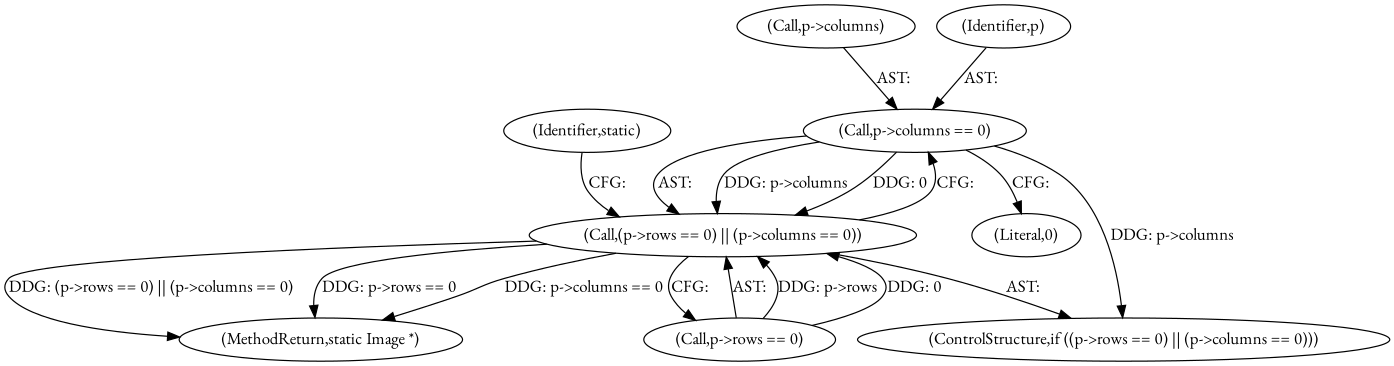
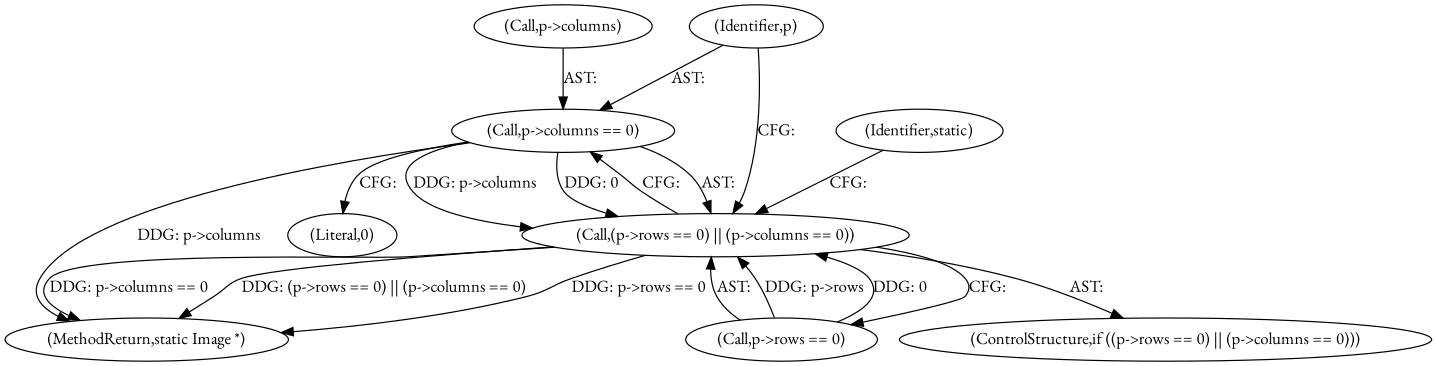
none -> (757, 127)
(1087, 202) -> (221, 189)
